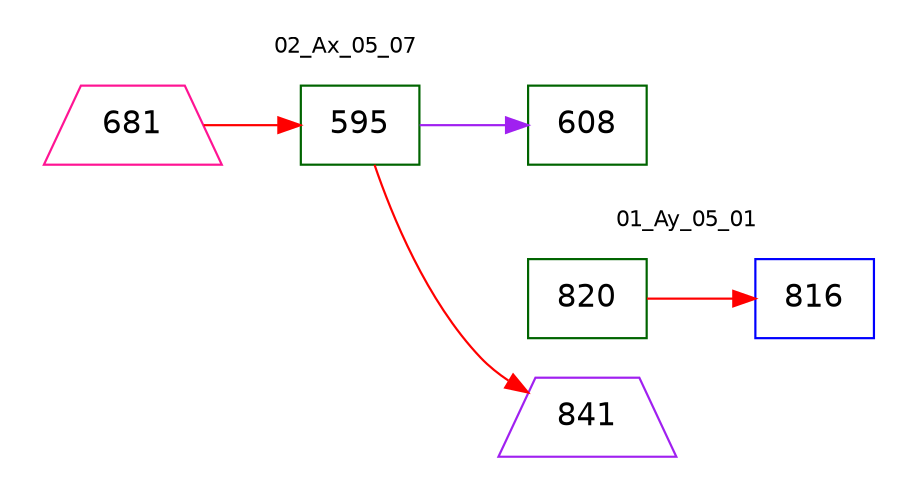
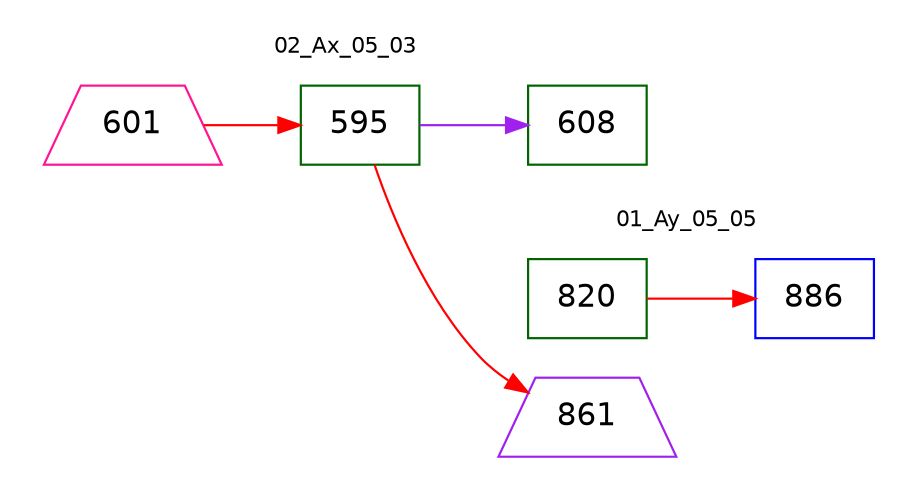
(345, 47) -> (345, 47)
(133, 125) -> (133, 125)
(686, 221) -> (686, 221)
(815, 299) -> (815, 299)
(587, 417) -> (587, 417)
